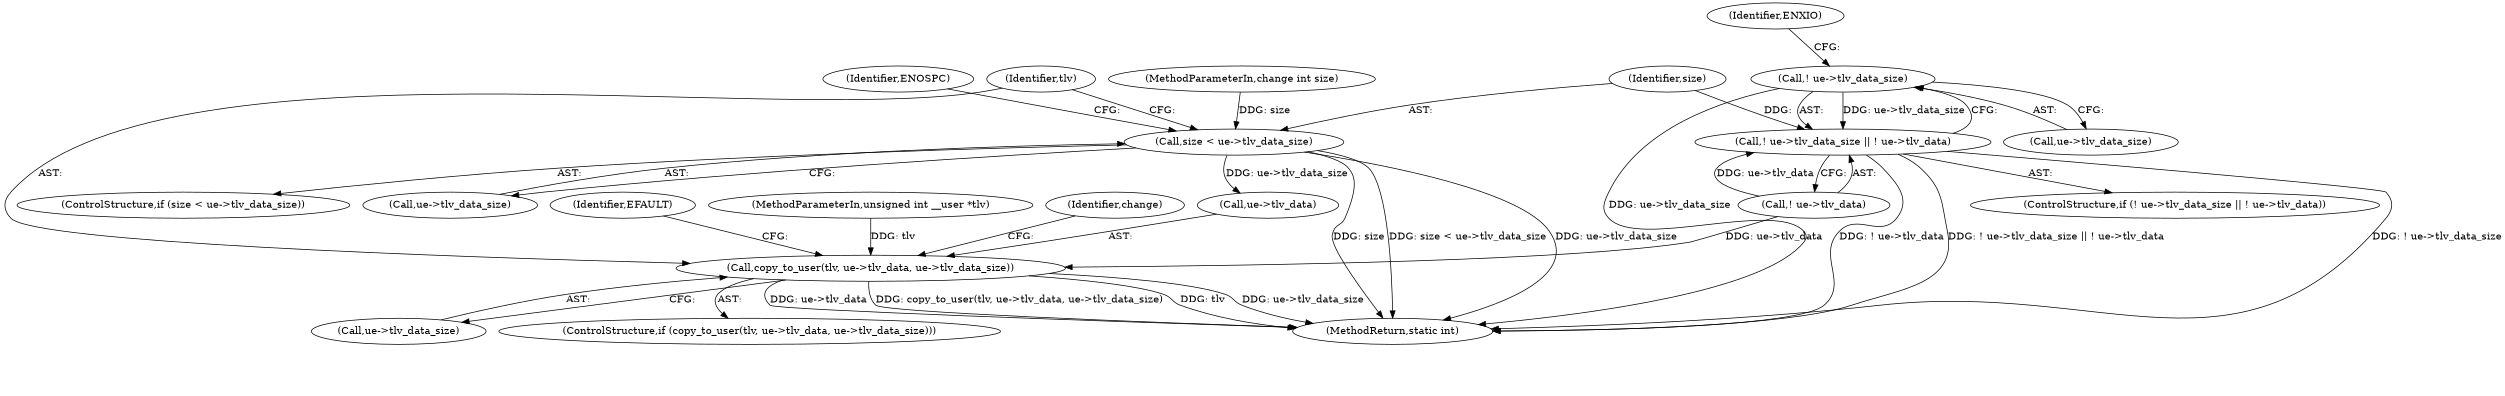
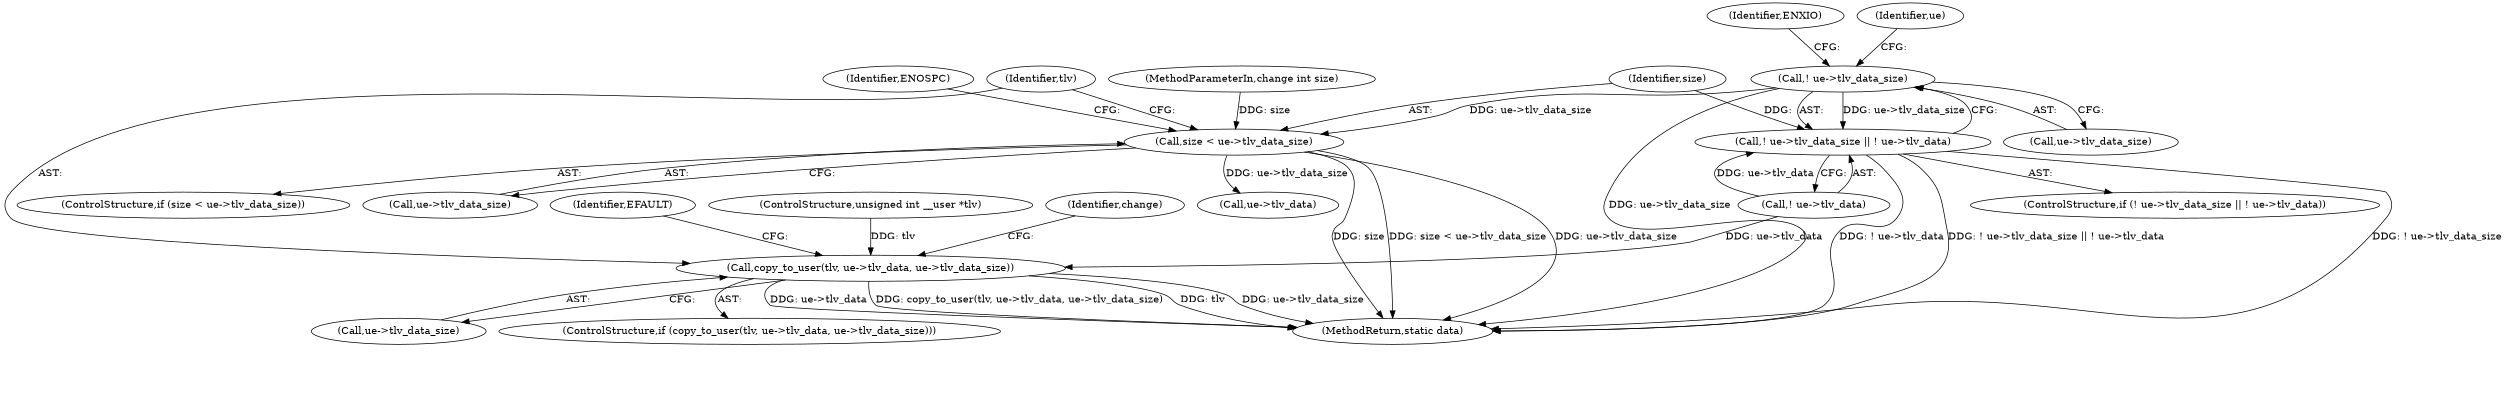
none -> (1910, 16)
none -> (1550, 95)
(871, 205) -> (871, 205)
(1086, 235) -> none
(1393, 331) -> (1393, 331)
